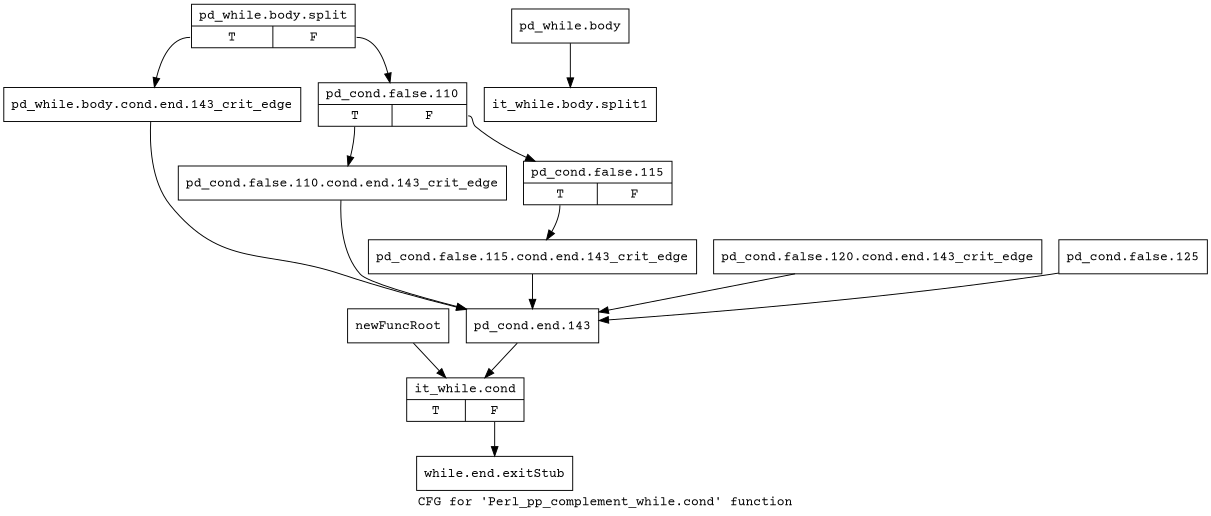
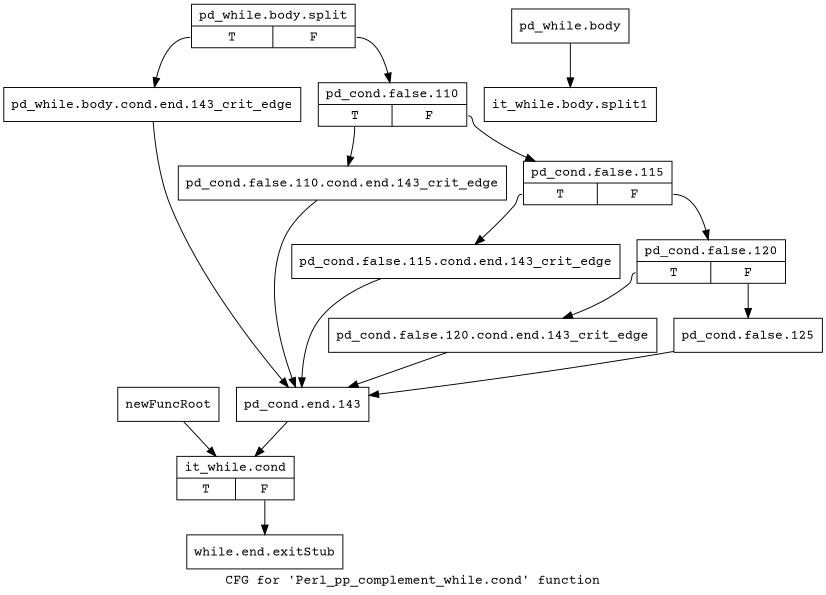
none -> (711, 262)
